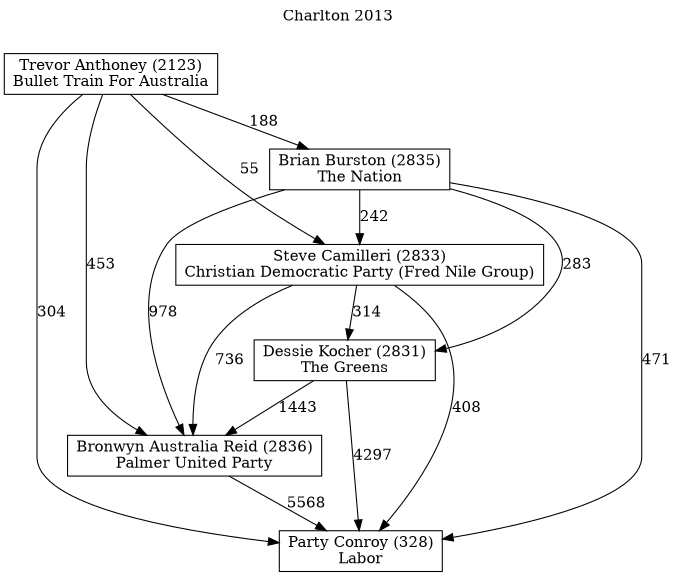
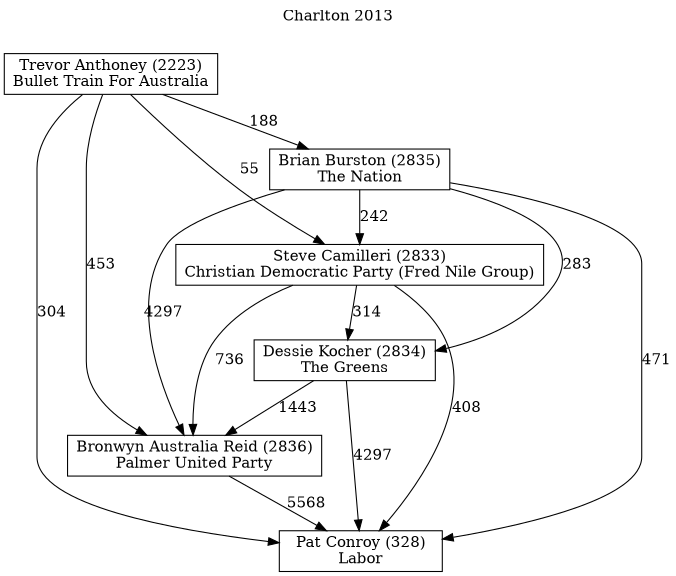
(111, 74) -> (111, 74)
(164, 313) -> (164, 313)
(345, 360) -> (345, 360)
(361, 551) -> (361, 551)
